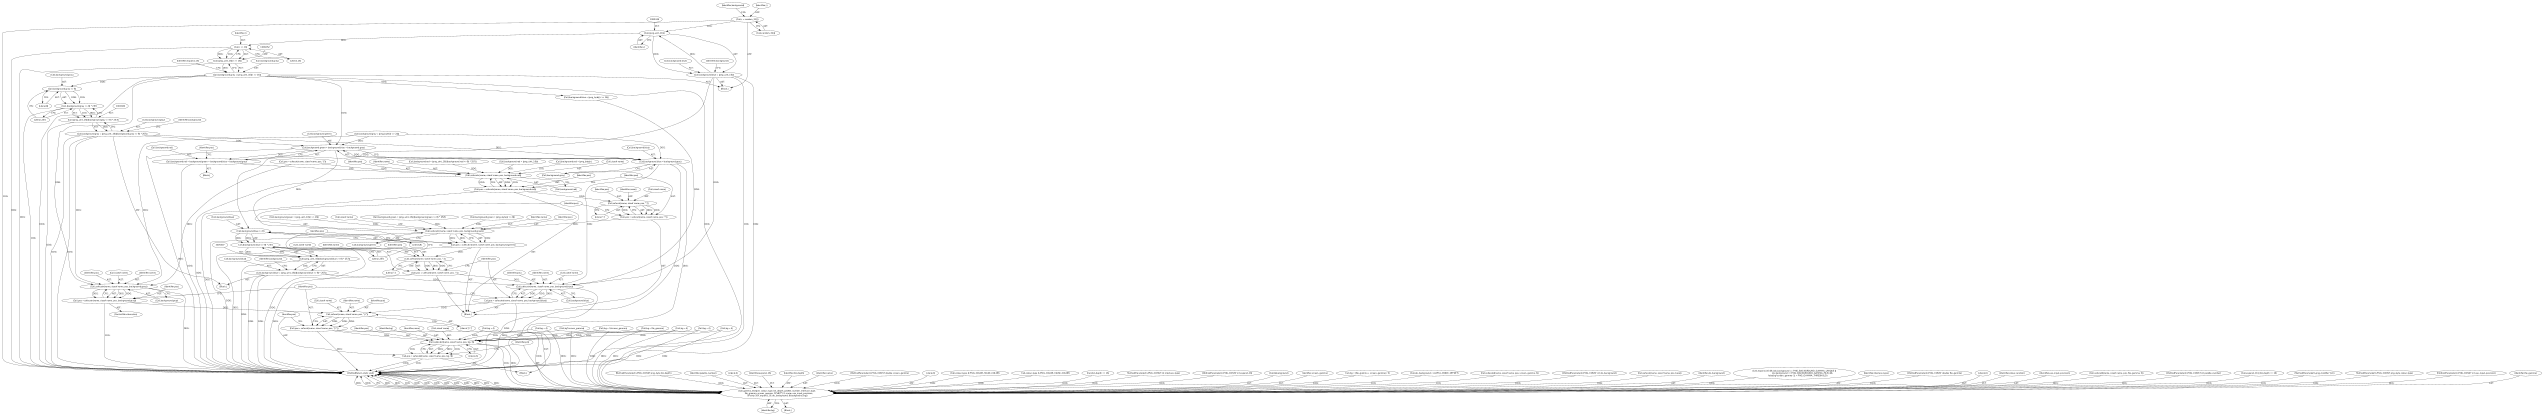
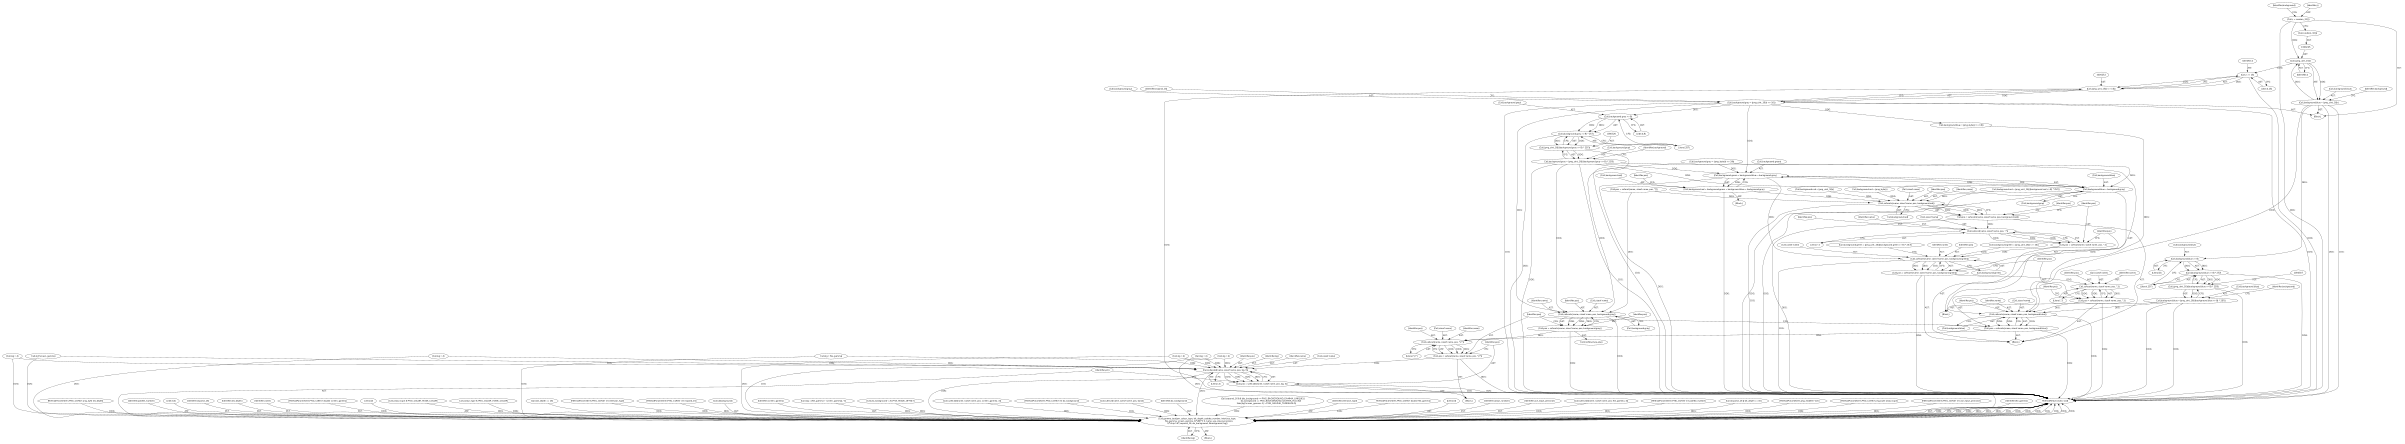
(762, 26) -> (2307, 39)
(493, 217) -> none
(613, 328) -> none
